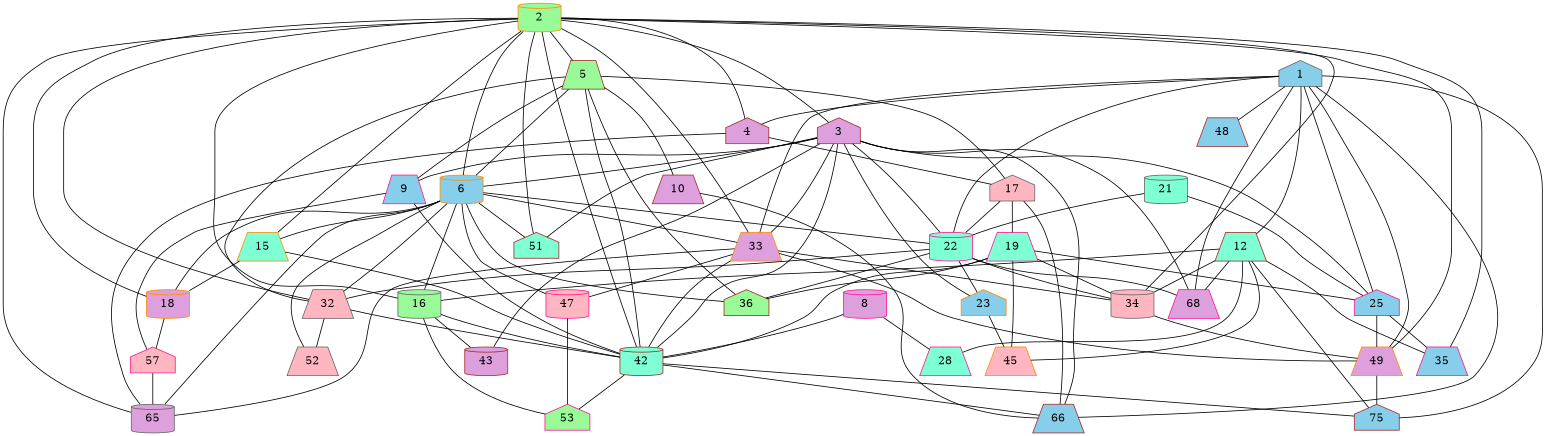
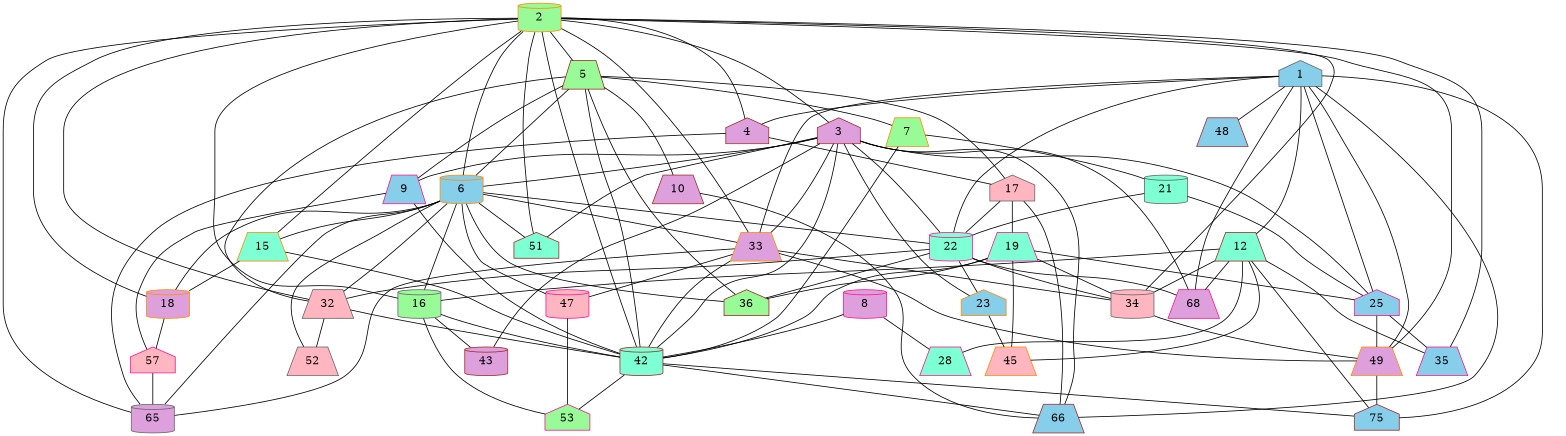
none -> (907, 132)
